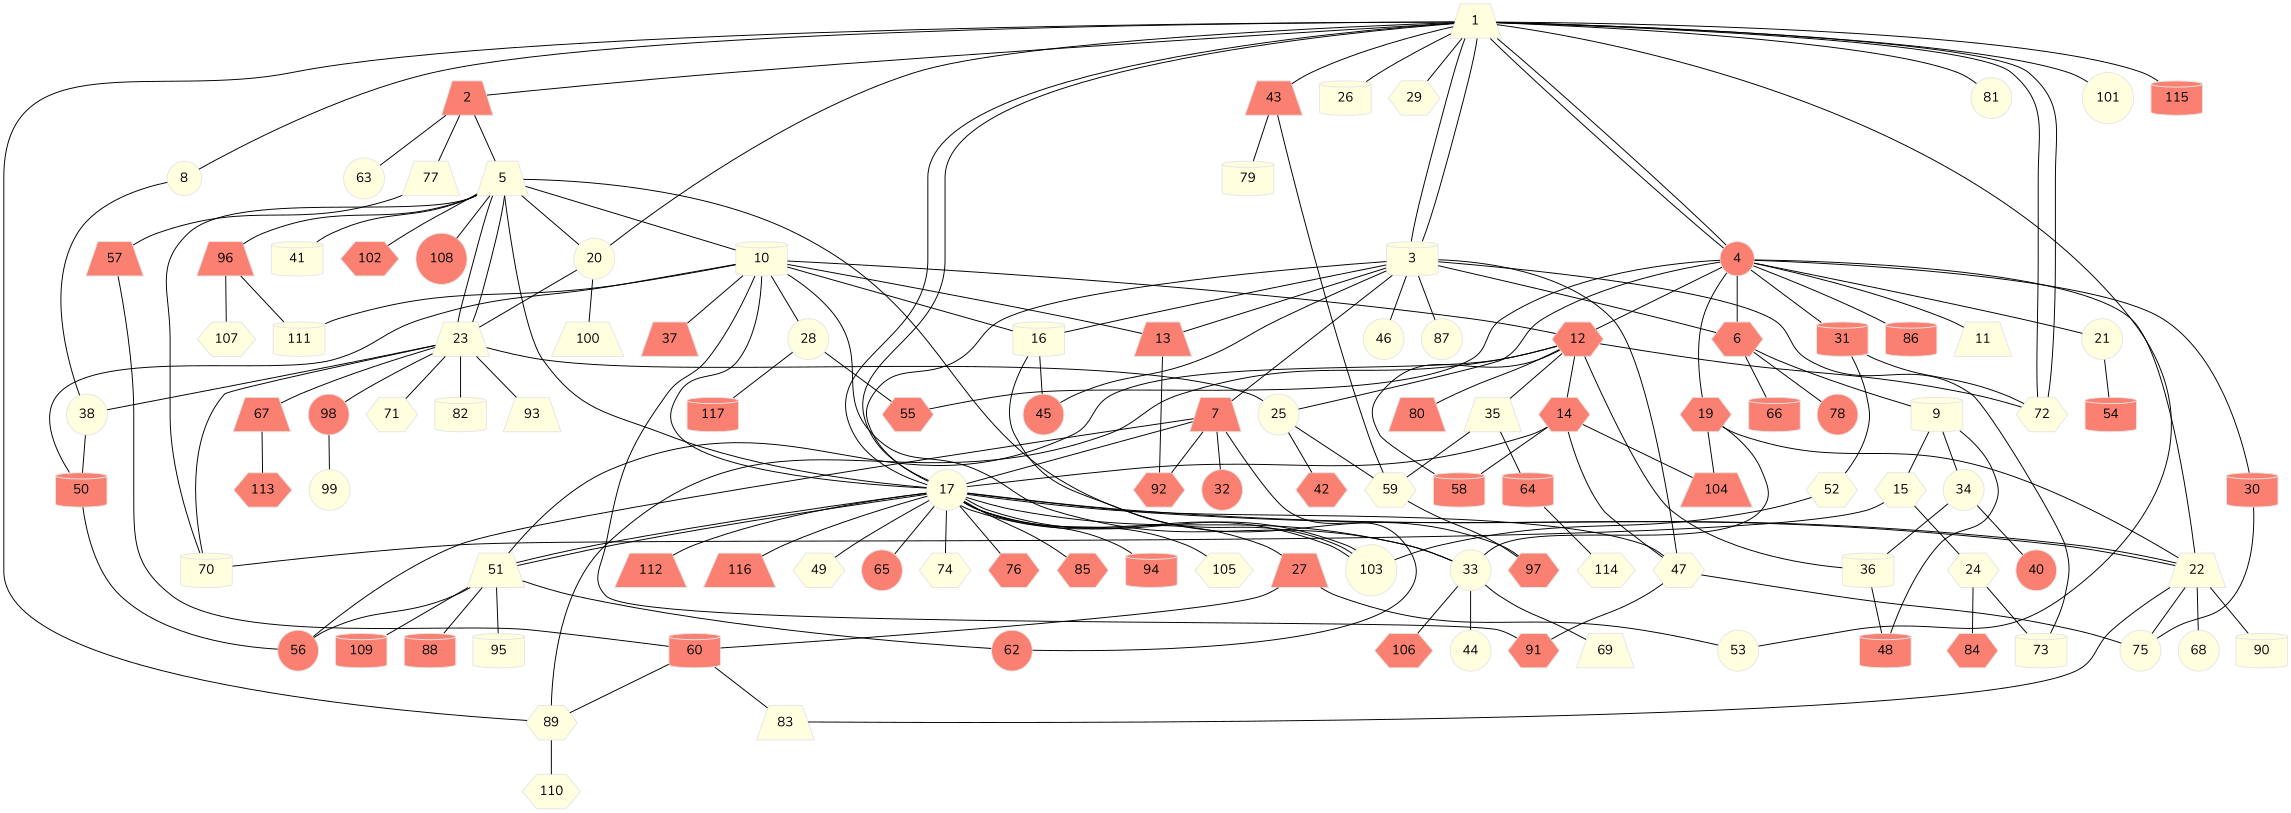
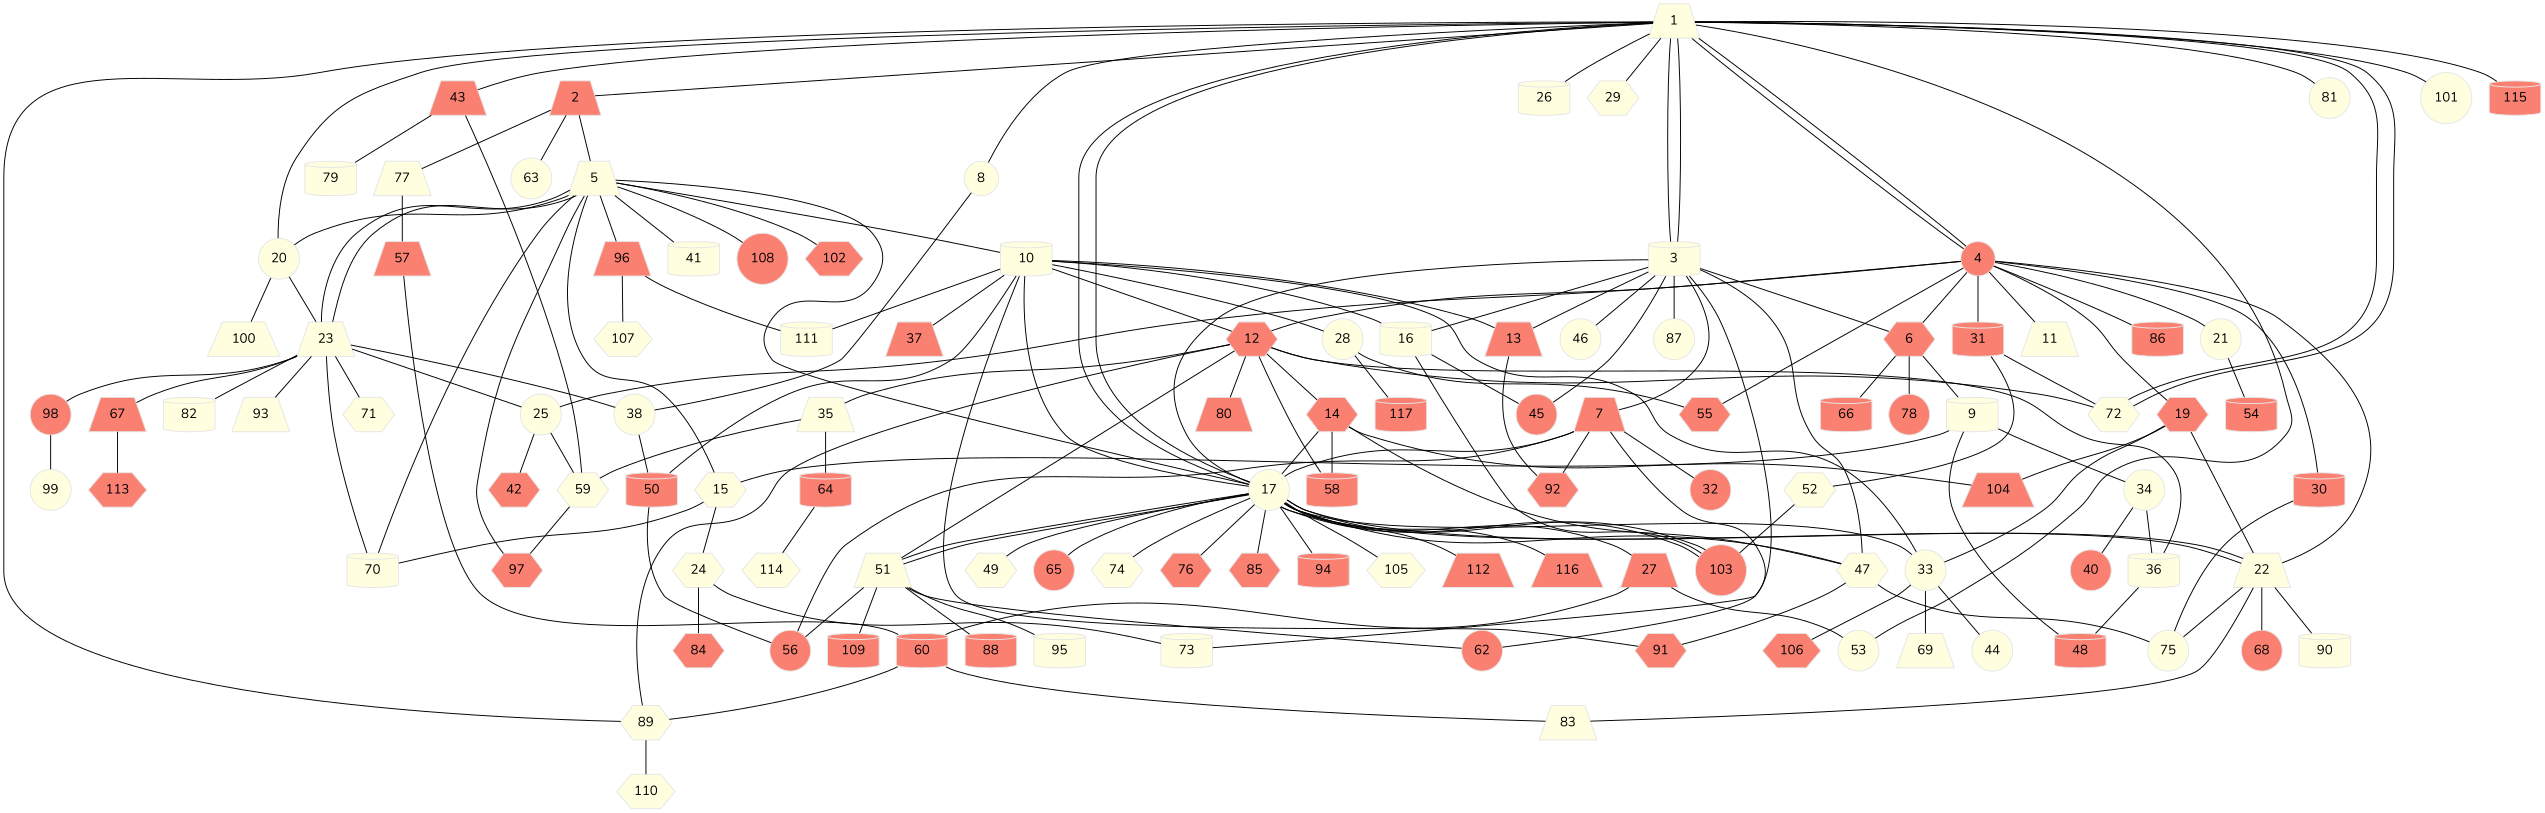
none -> (589, 365)
(1371, 570) -> (1721, 570)
(2199, 651) -> (2262, 651)
